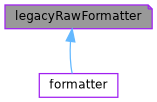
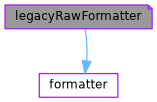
(70, 58) -> (87, 45)
